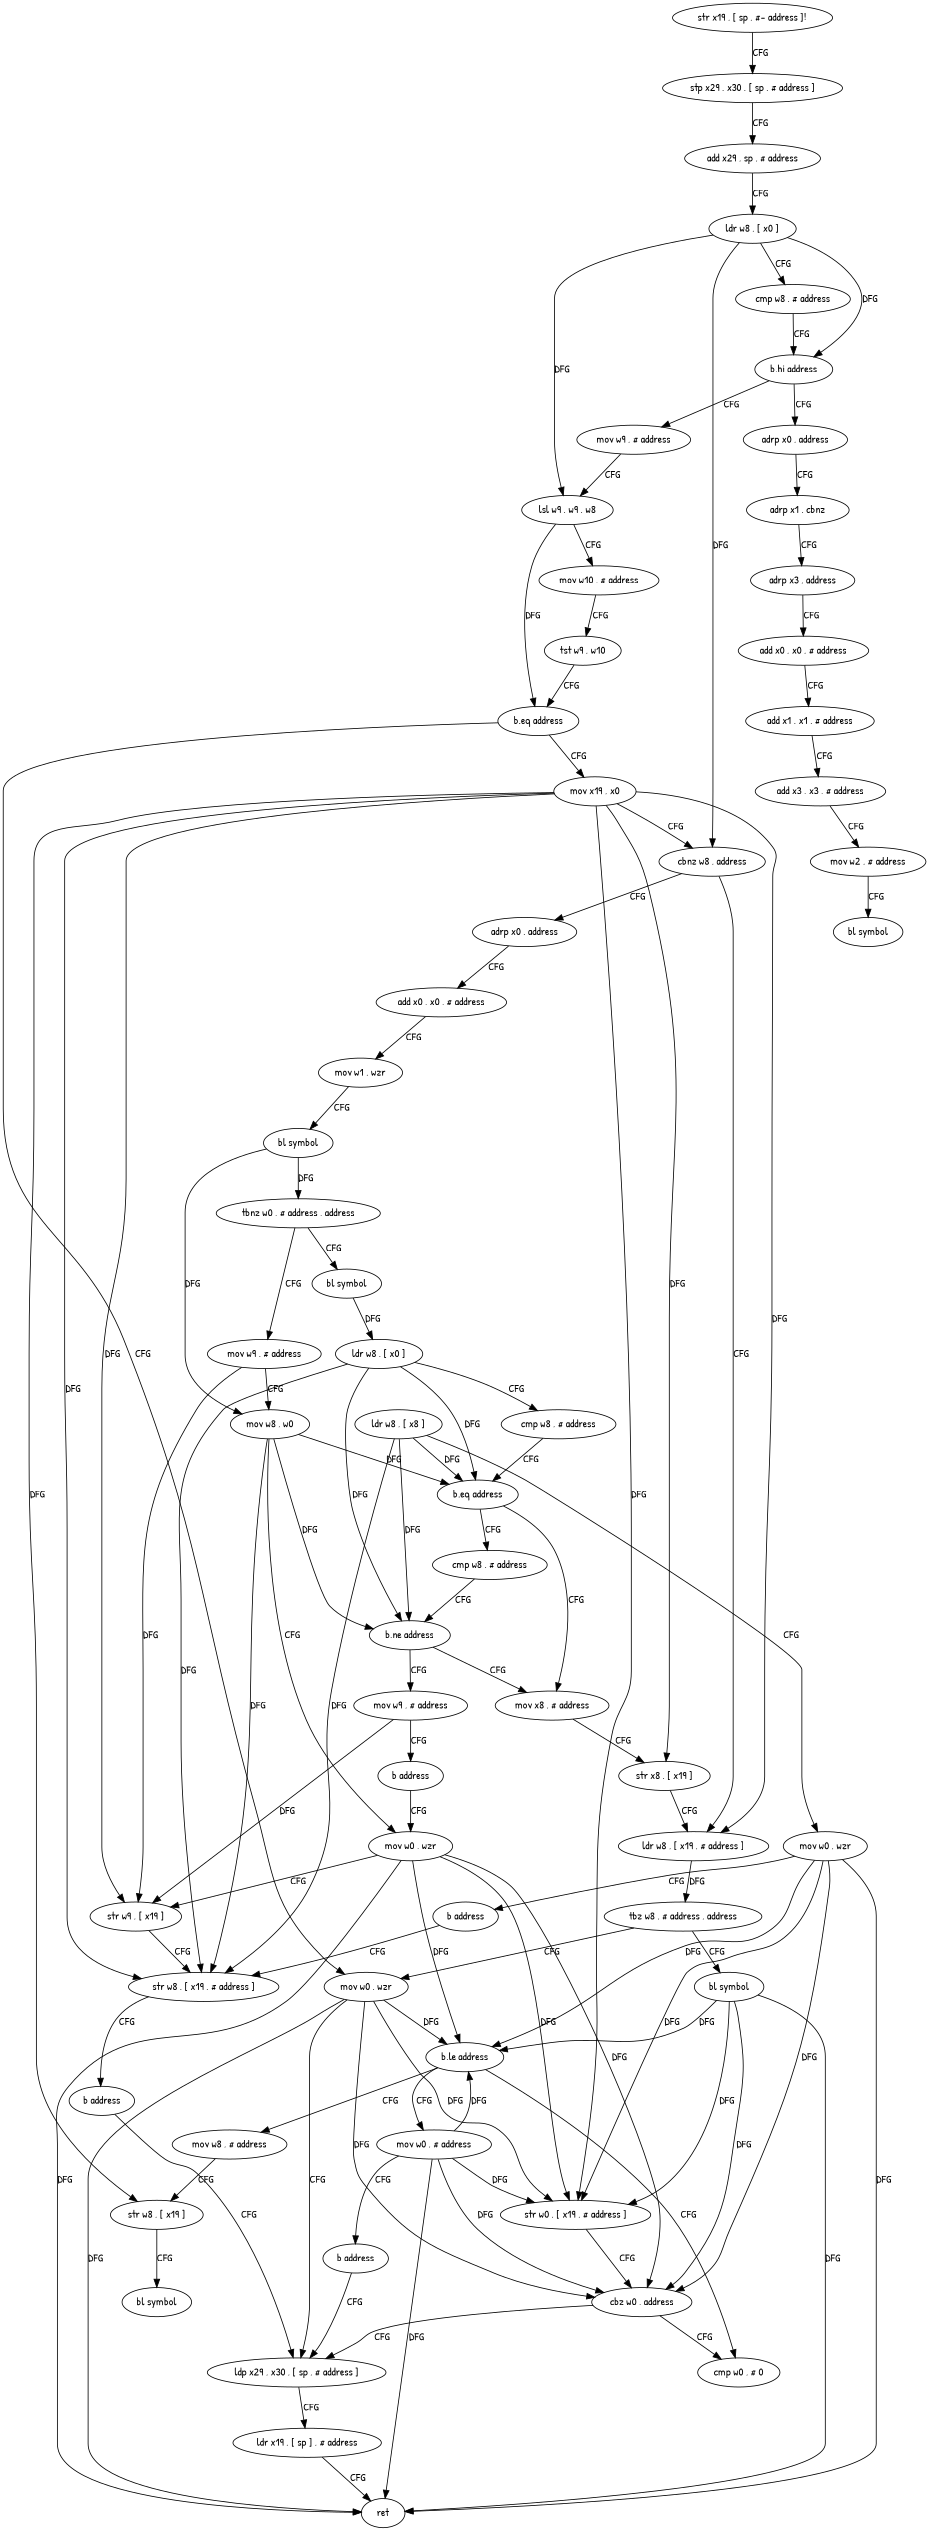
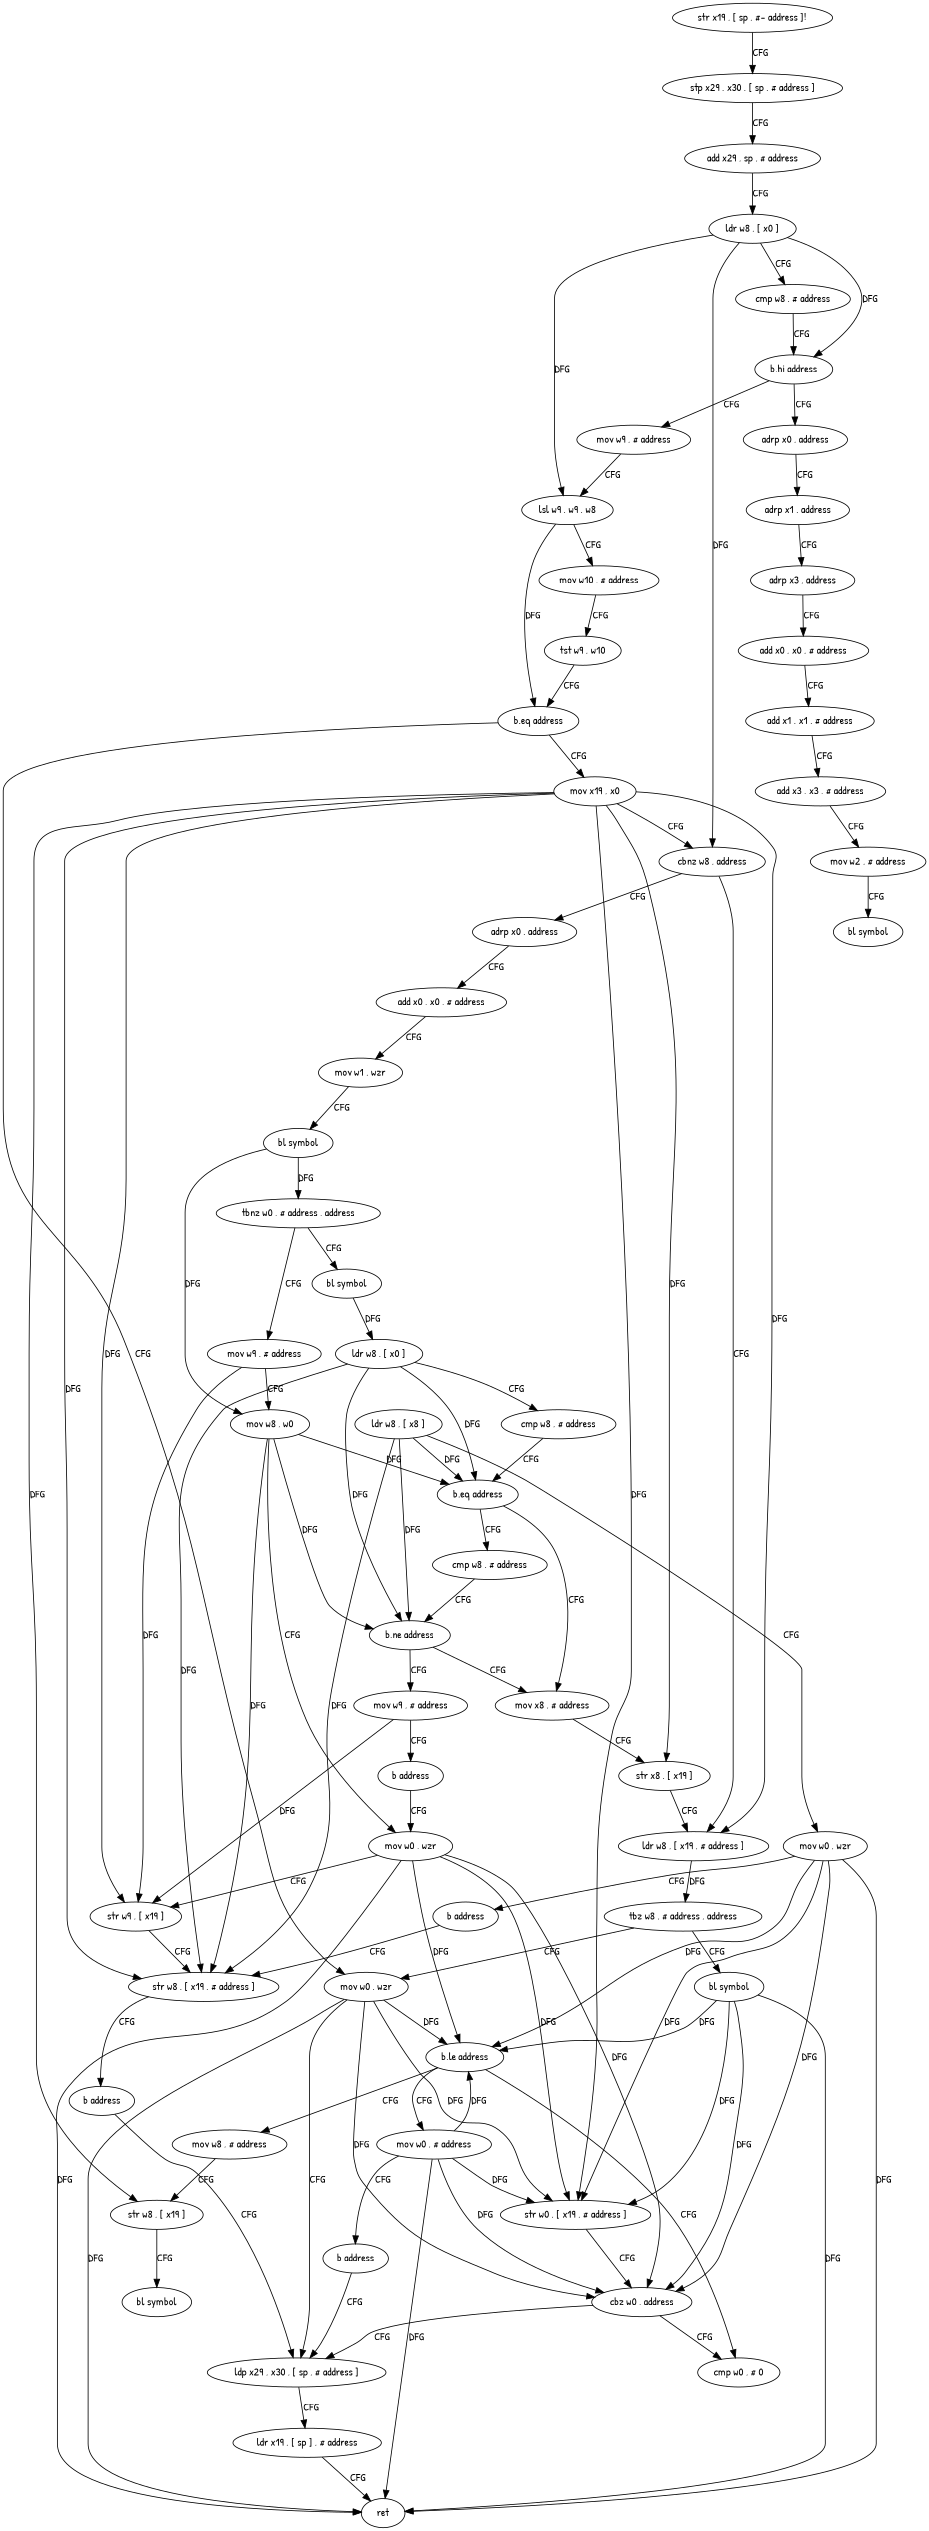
(798, 510) -> (798, 510)
